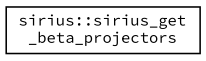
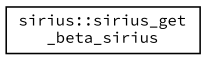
(103, 30) -> (103, 30)
